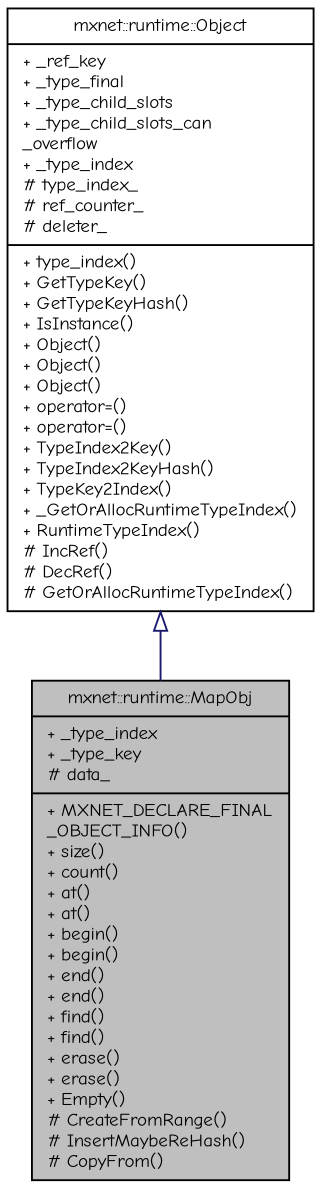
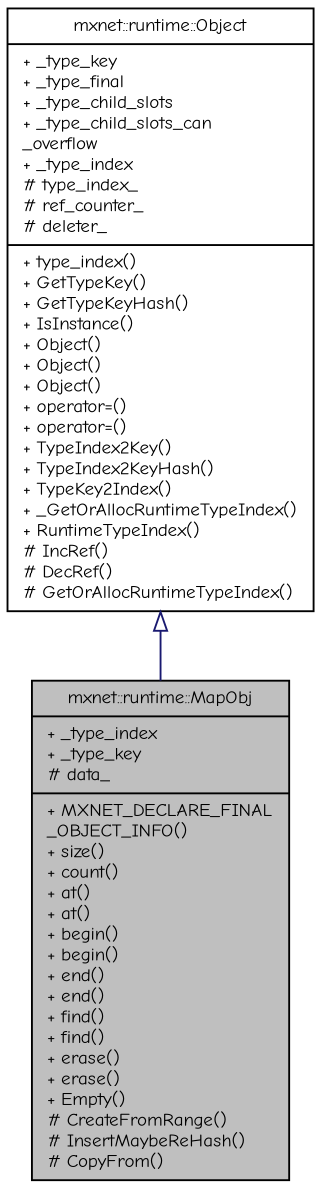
(65, 61) -> (70, 61)
